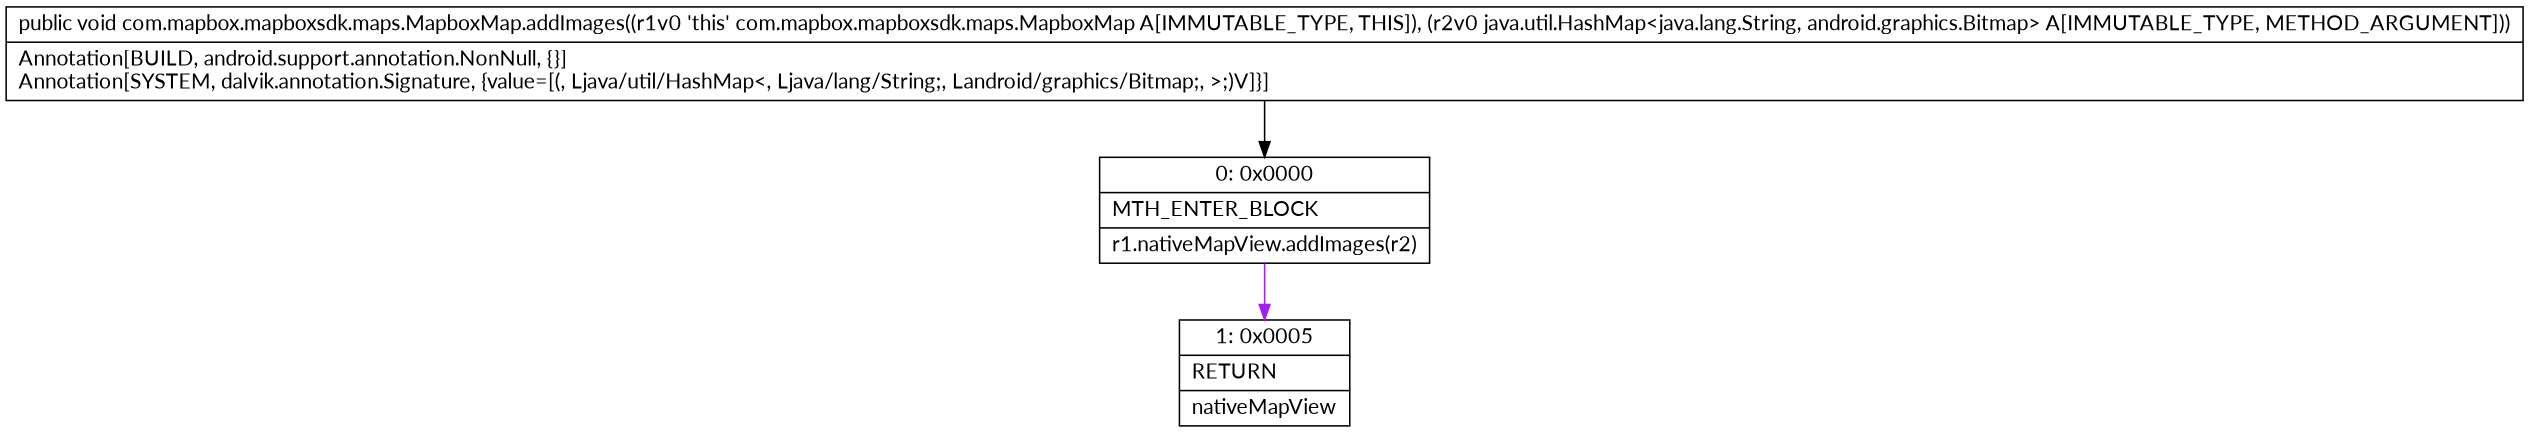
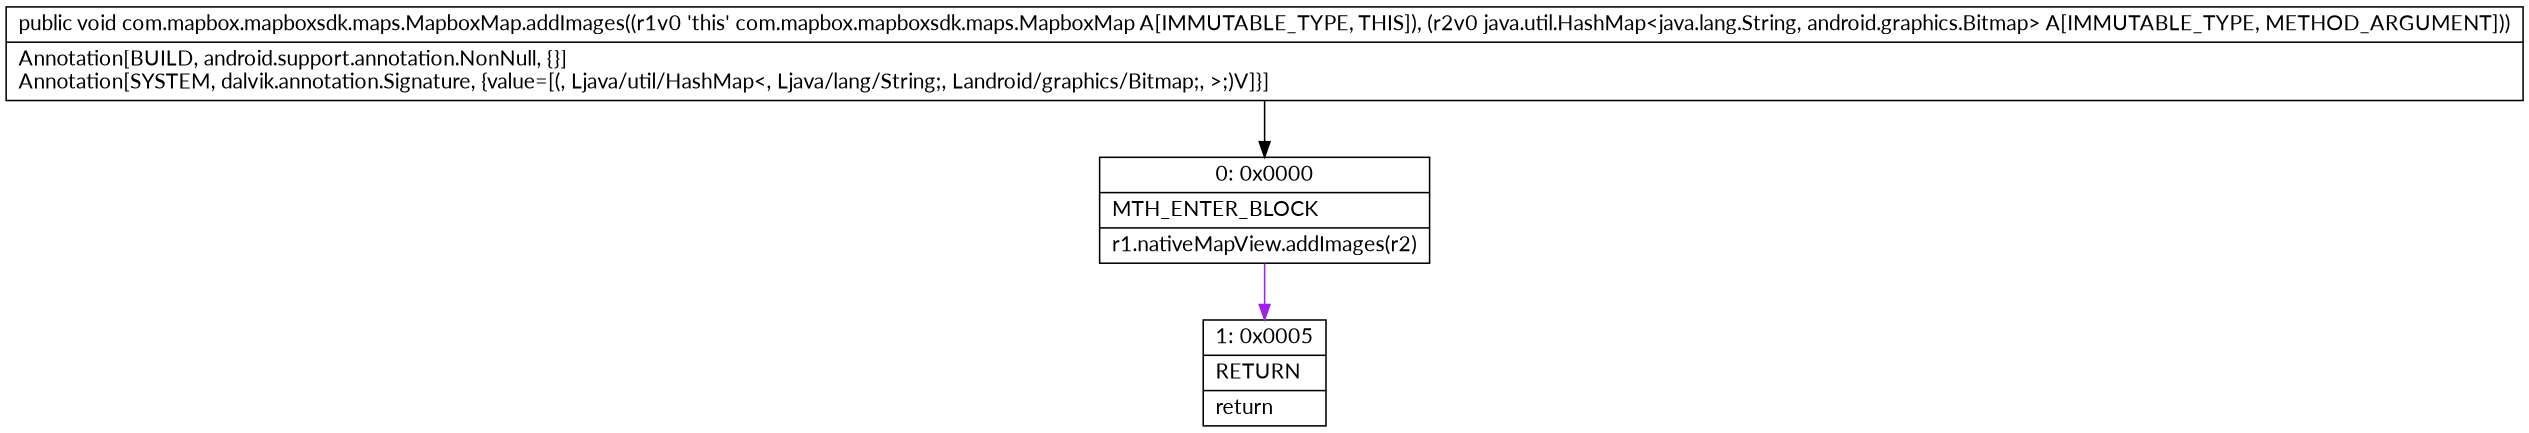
(1265, 407) -> (1245, 407)
